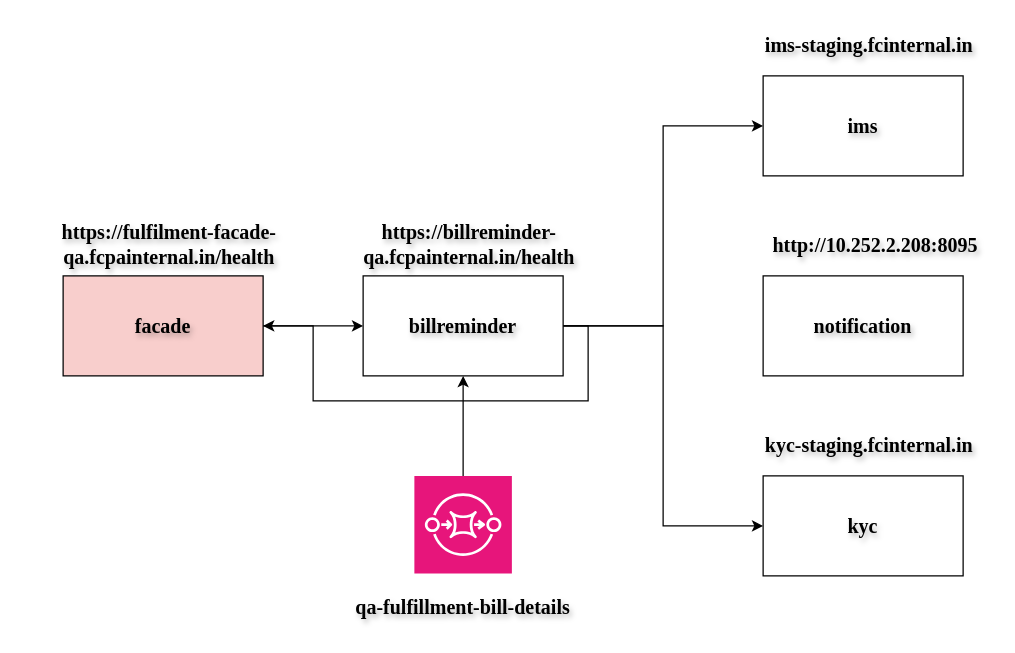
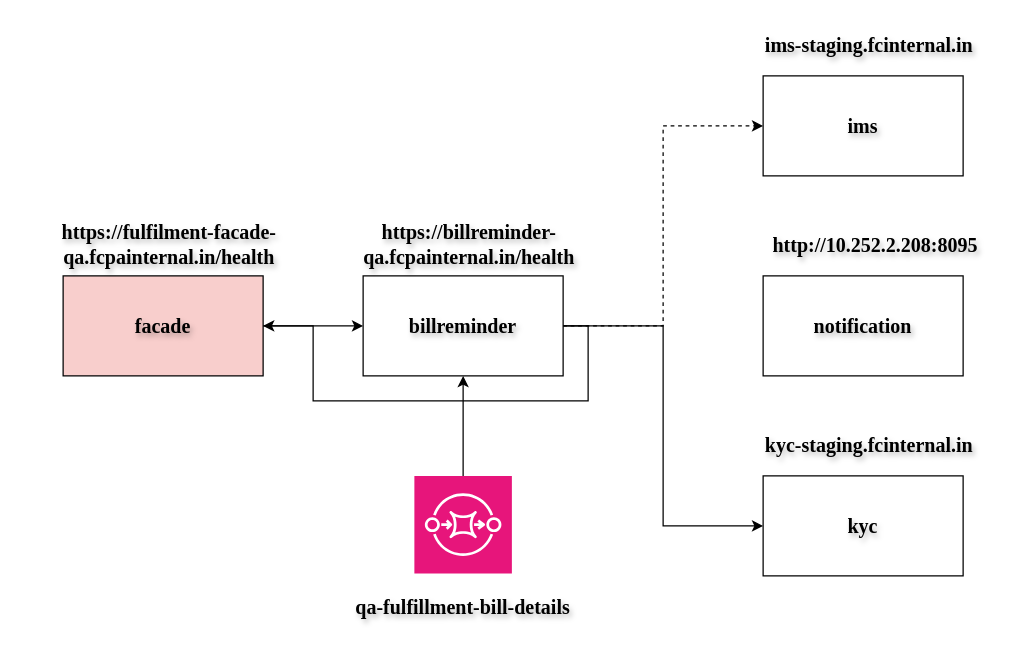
(663, 179) -> (663, 179)
